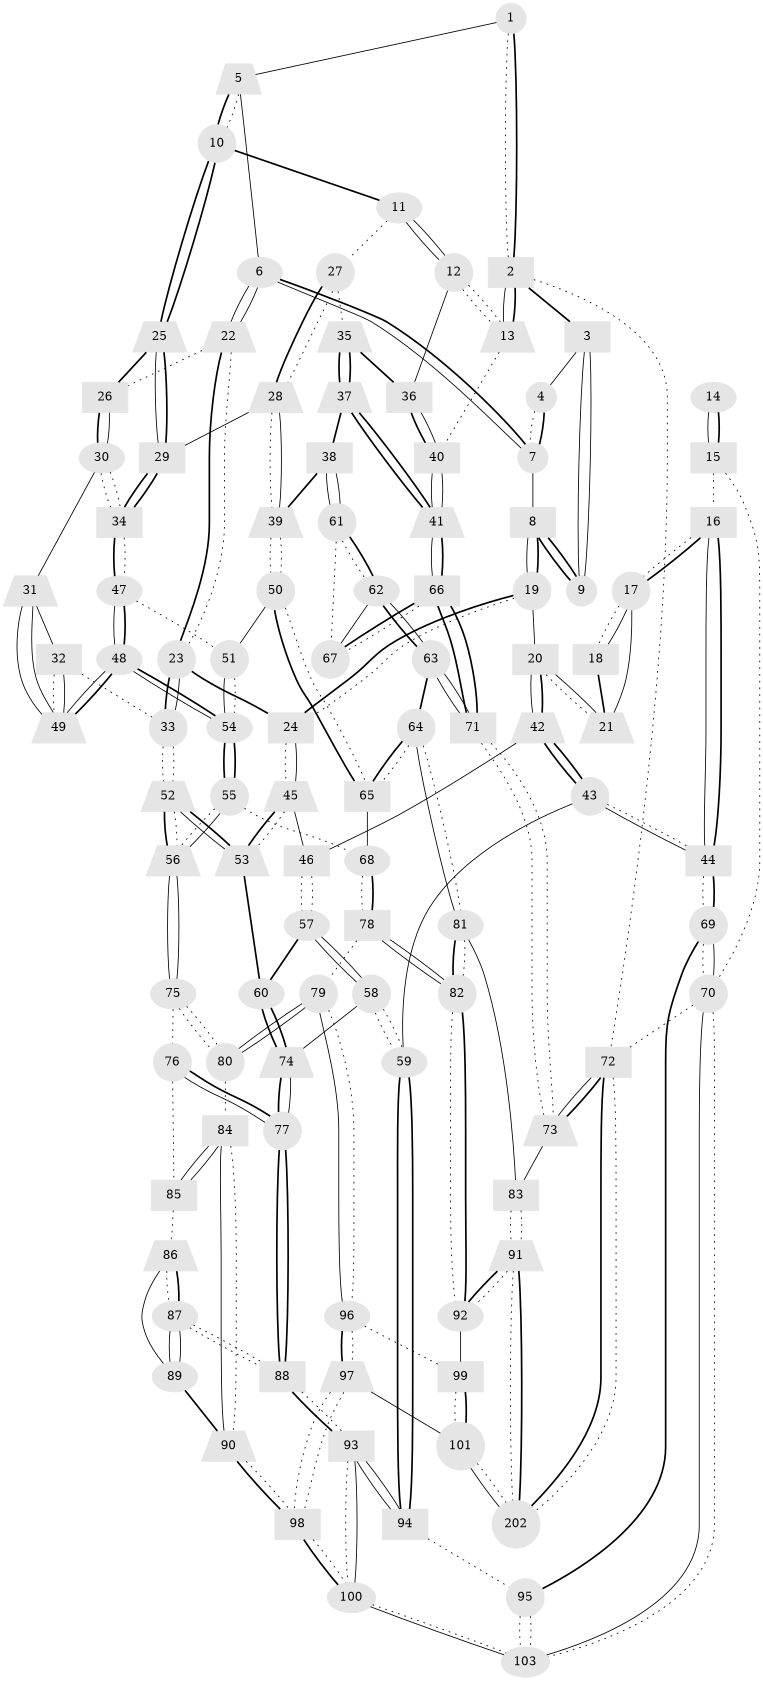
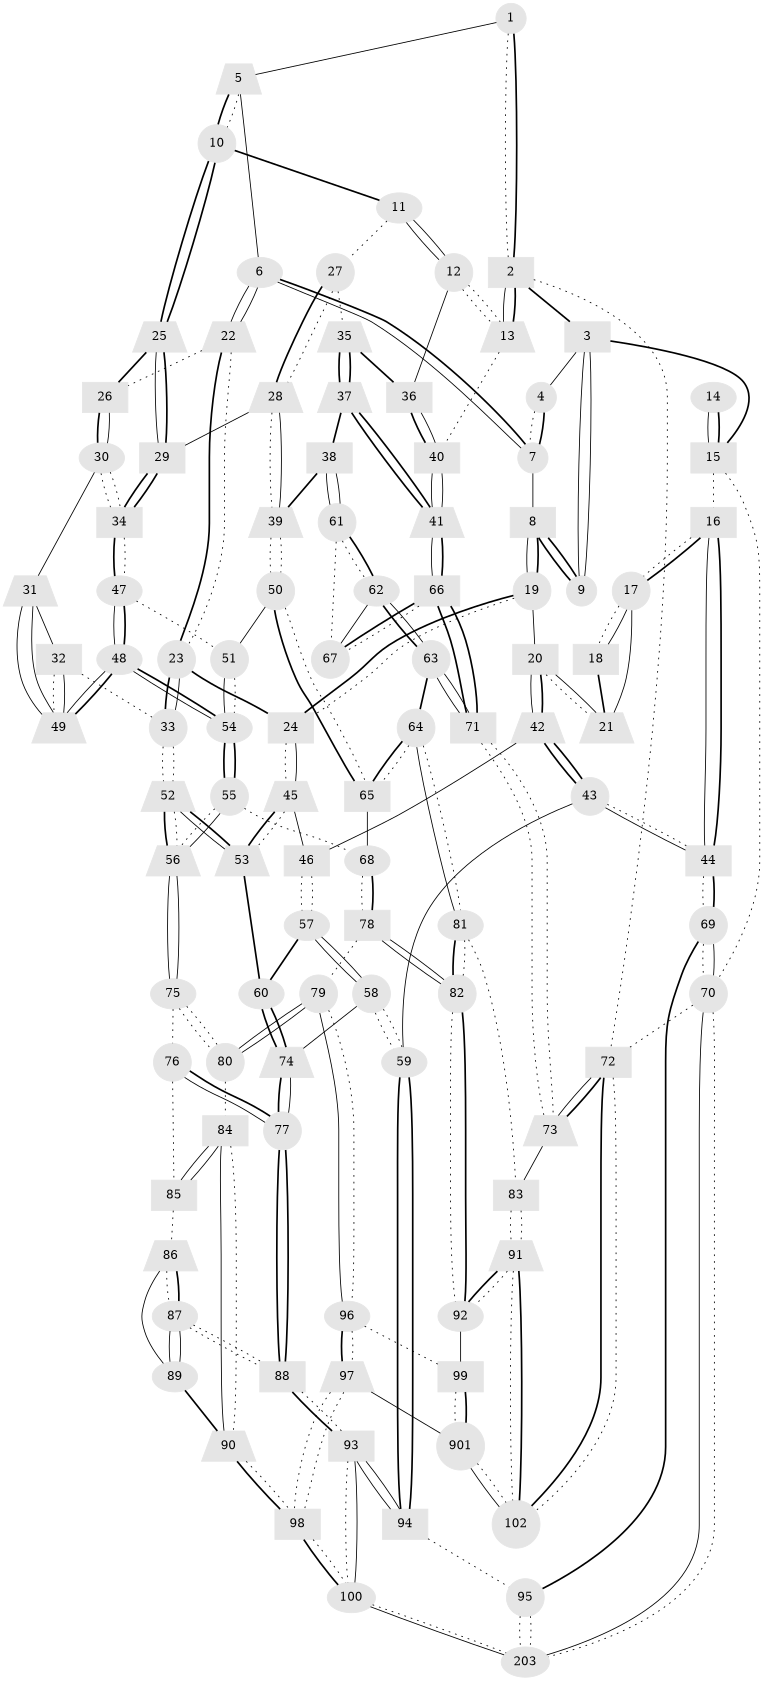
none -> (712, 364)
(503, 1057) -> (503, 1057)
(461, 1446) -> (461, 1446)
(516, 1524) -> (516, 1524)
(525, 1662) -> (525, 1662)
